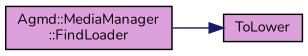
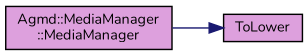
(89, 28) -> (89, 28)
